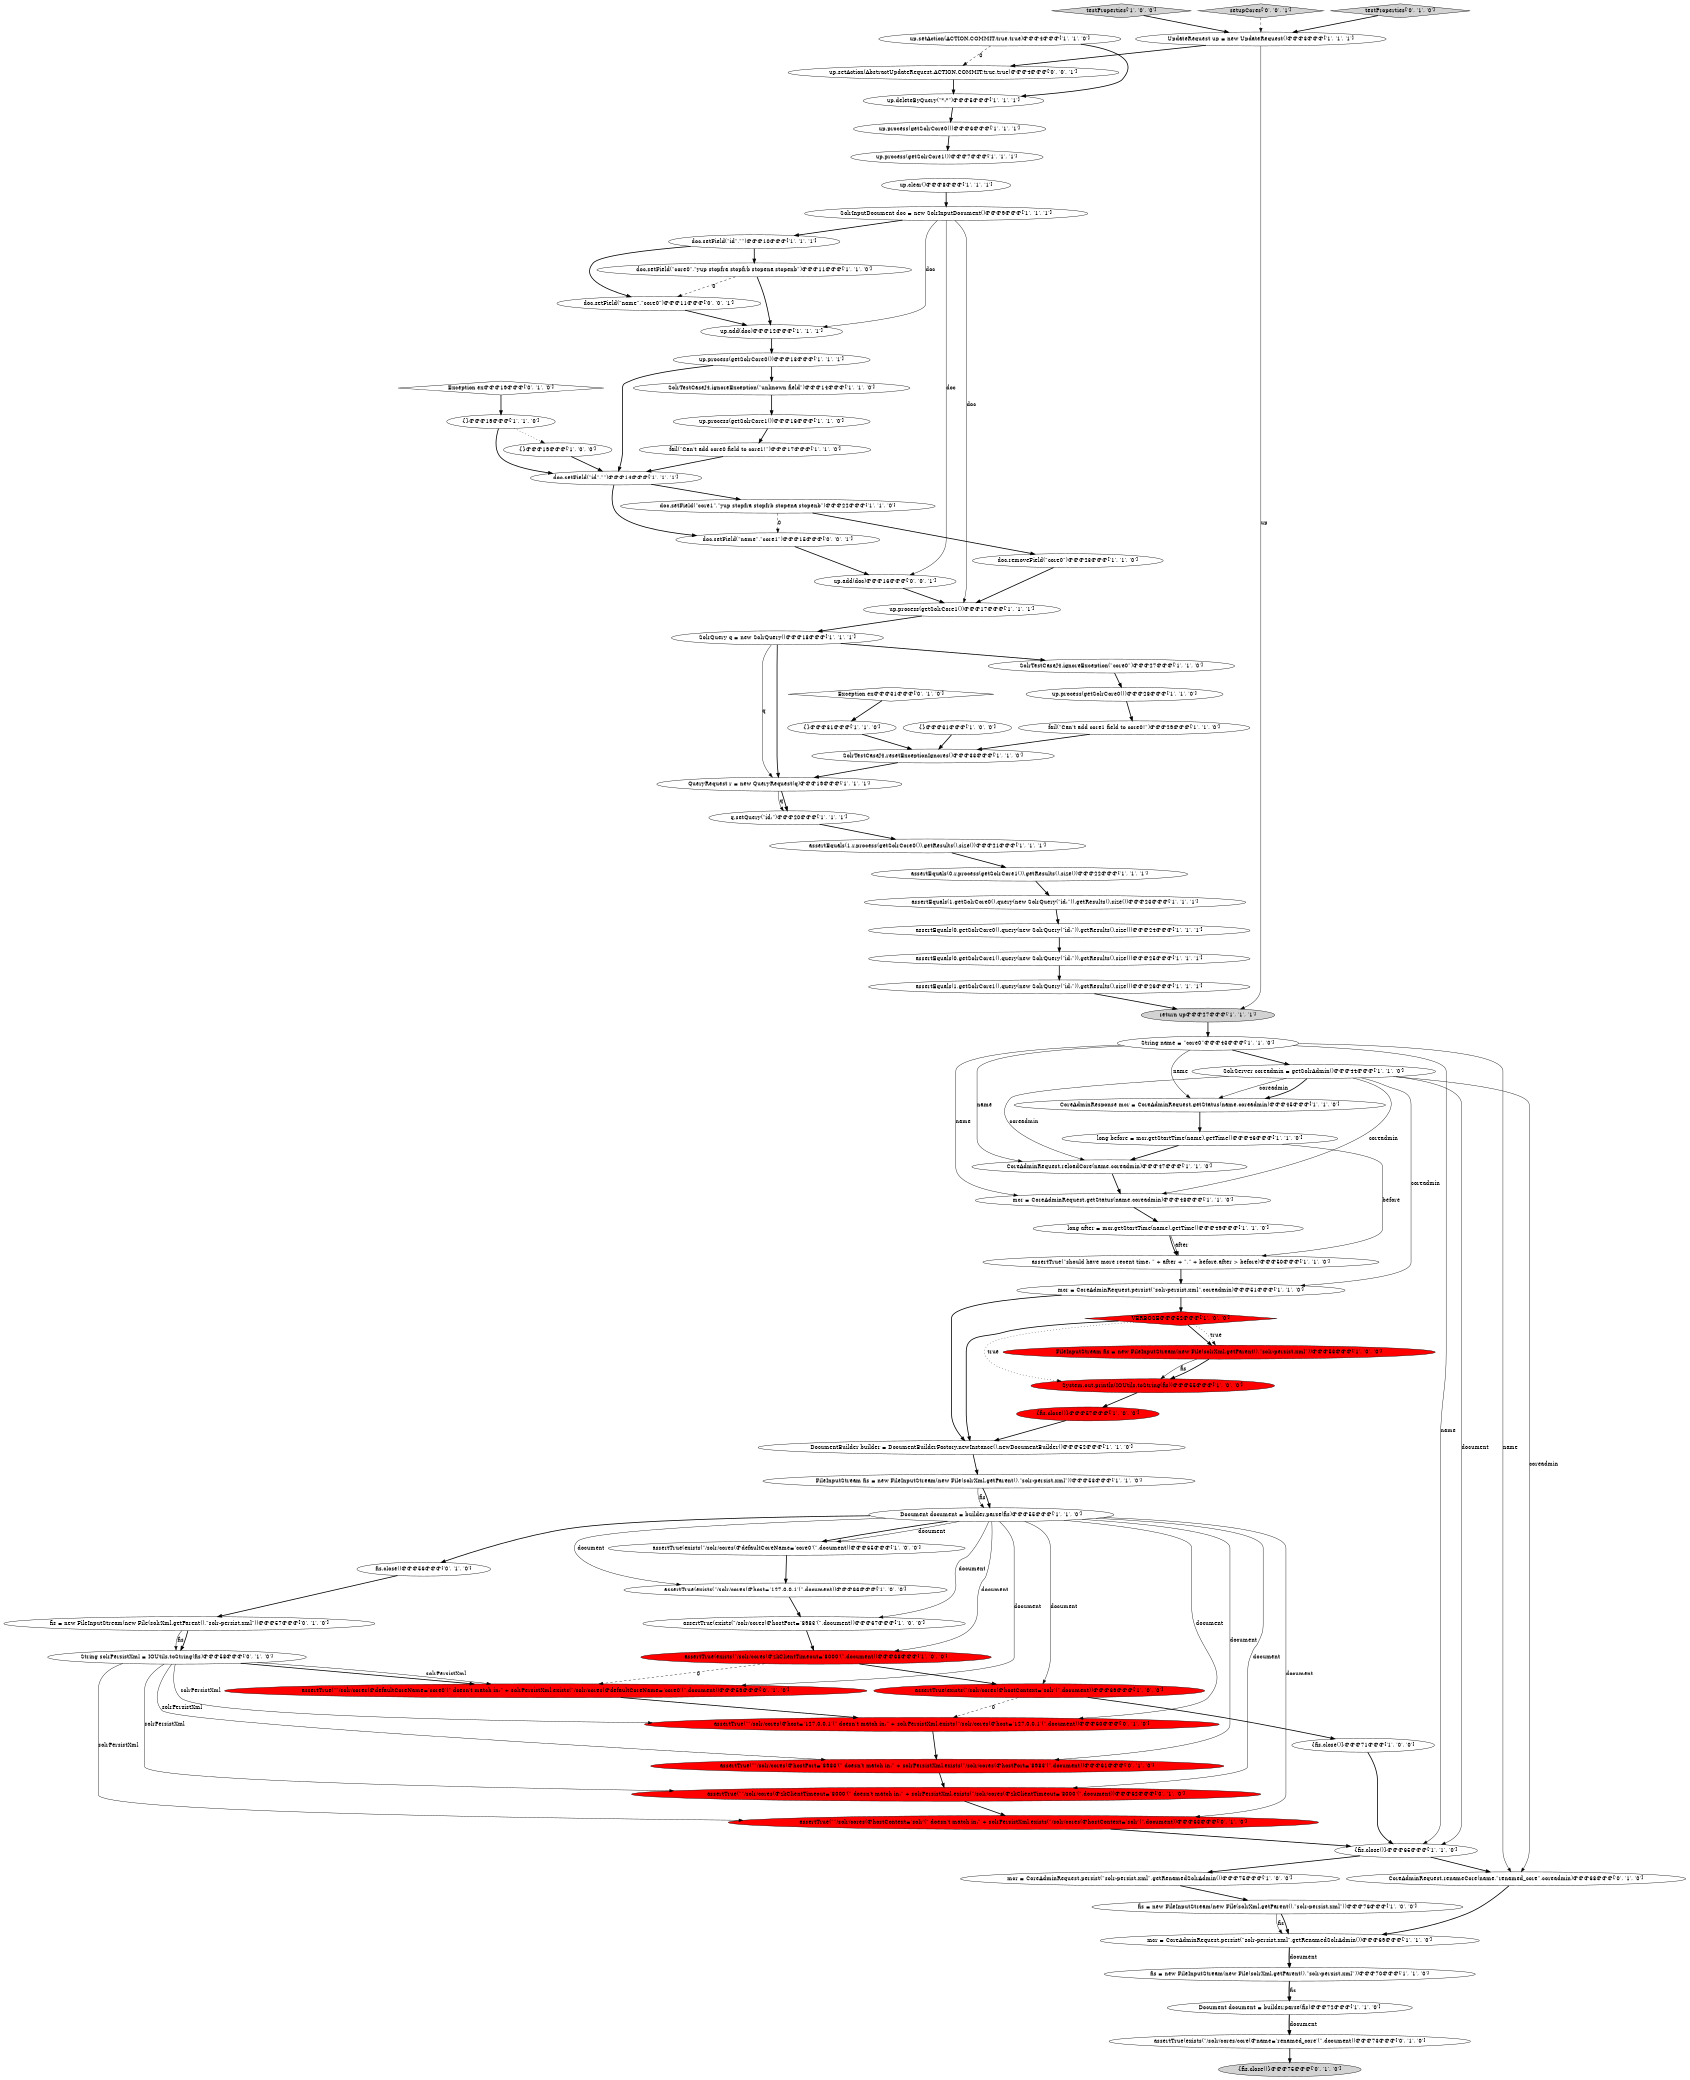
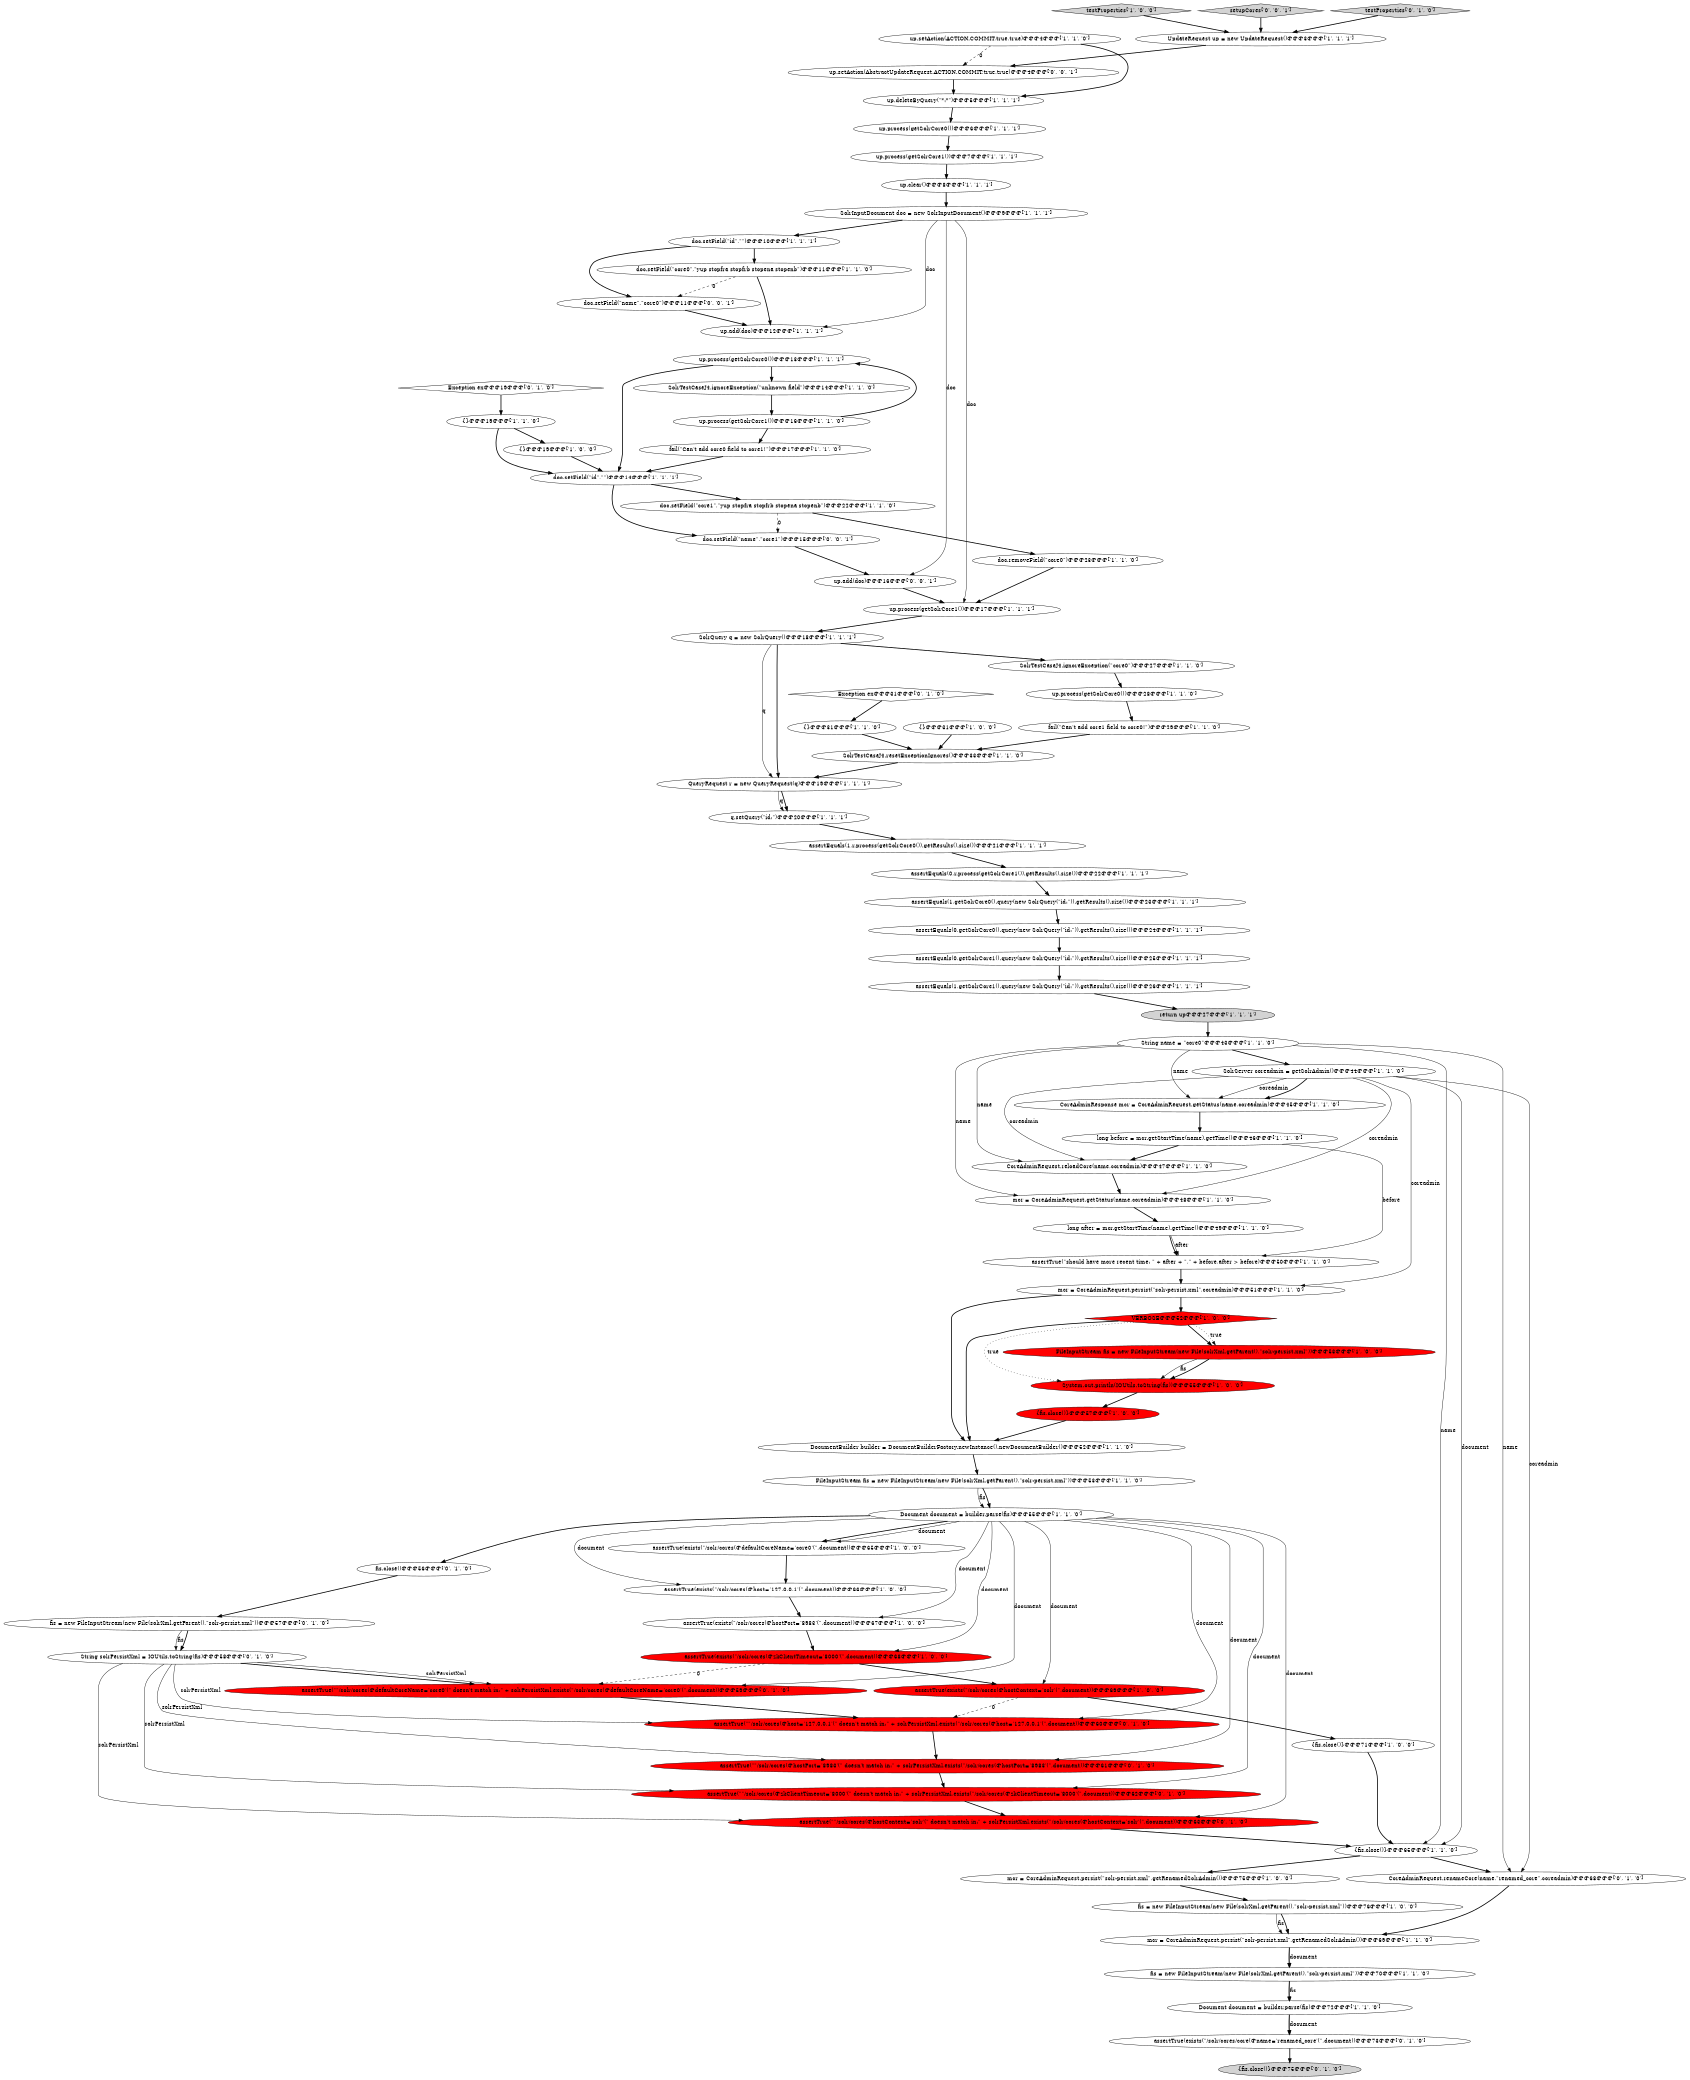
(1261, 23) -> (1261, 23)
none -> (947, 169)
(772, 344) -> (912, 396)
(528, 435) -> (528, 435)
(1261, 531) -> none
